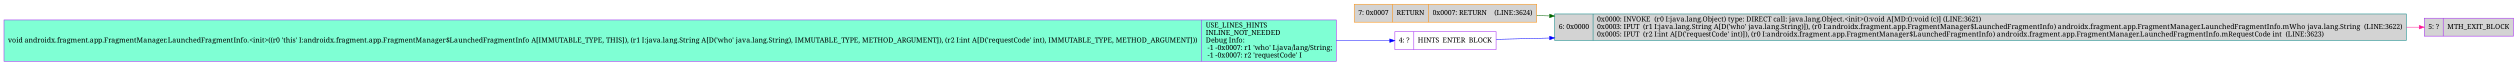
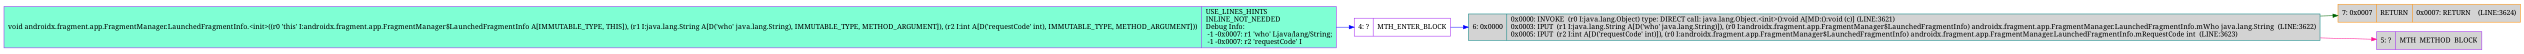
(1543, 16) -> (2327, 16)
(2478, 27) -> (2439, 40)
(1455, 40) -> (1412, 27)
